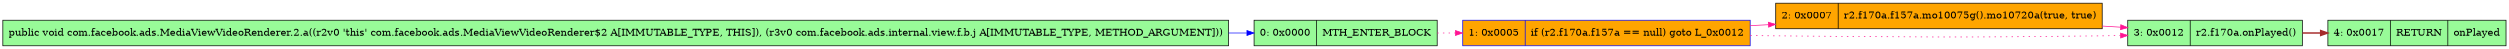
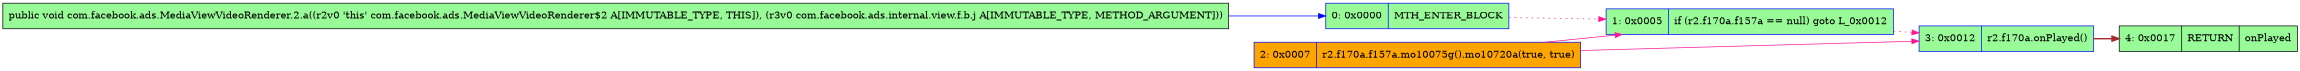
(1939, 16) -> (1417, 55)
(1759, 25) -> (1580, 39)
(1346, 33) -> (1417, 16)
(1606, 33) -> (1750, 22)
(2215, 33) -> (2006, 39)
